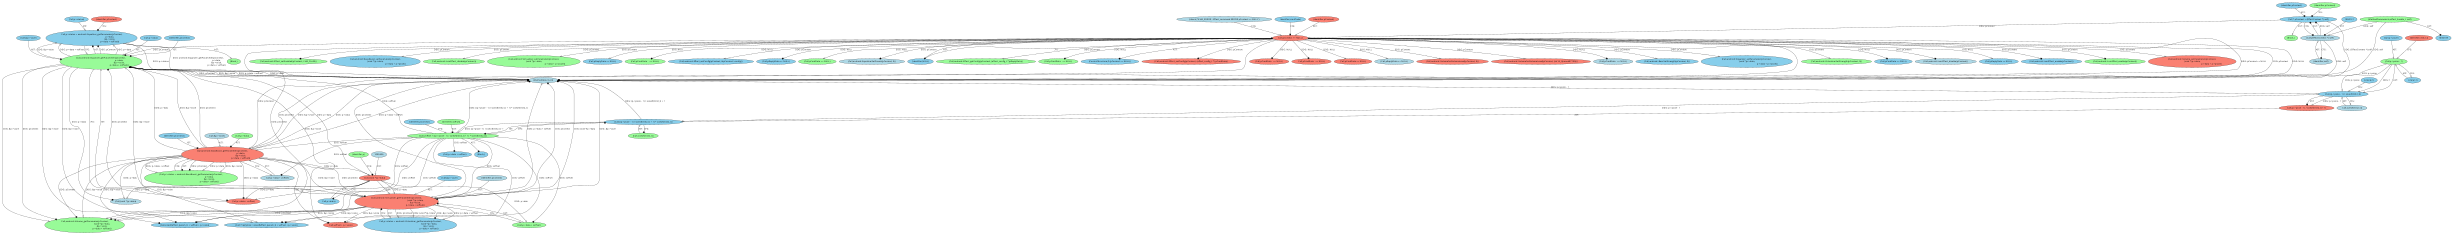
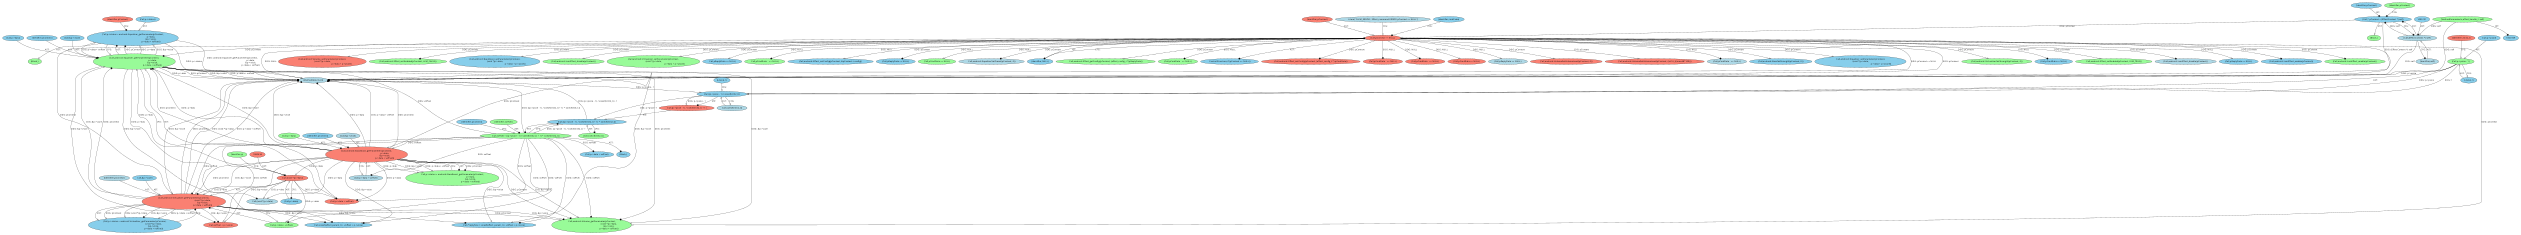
none -> (2114, 62)
(379, 155) -> (257, 155)
